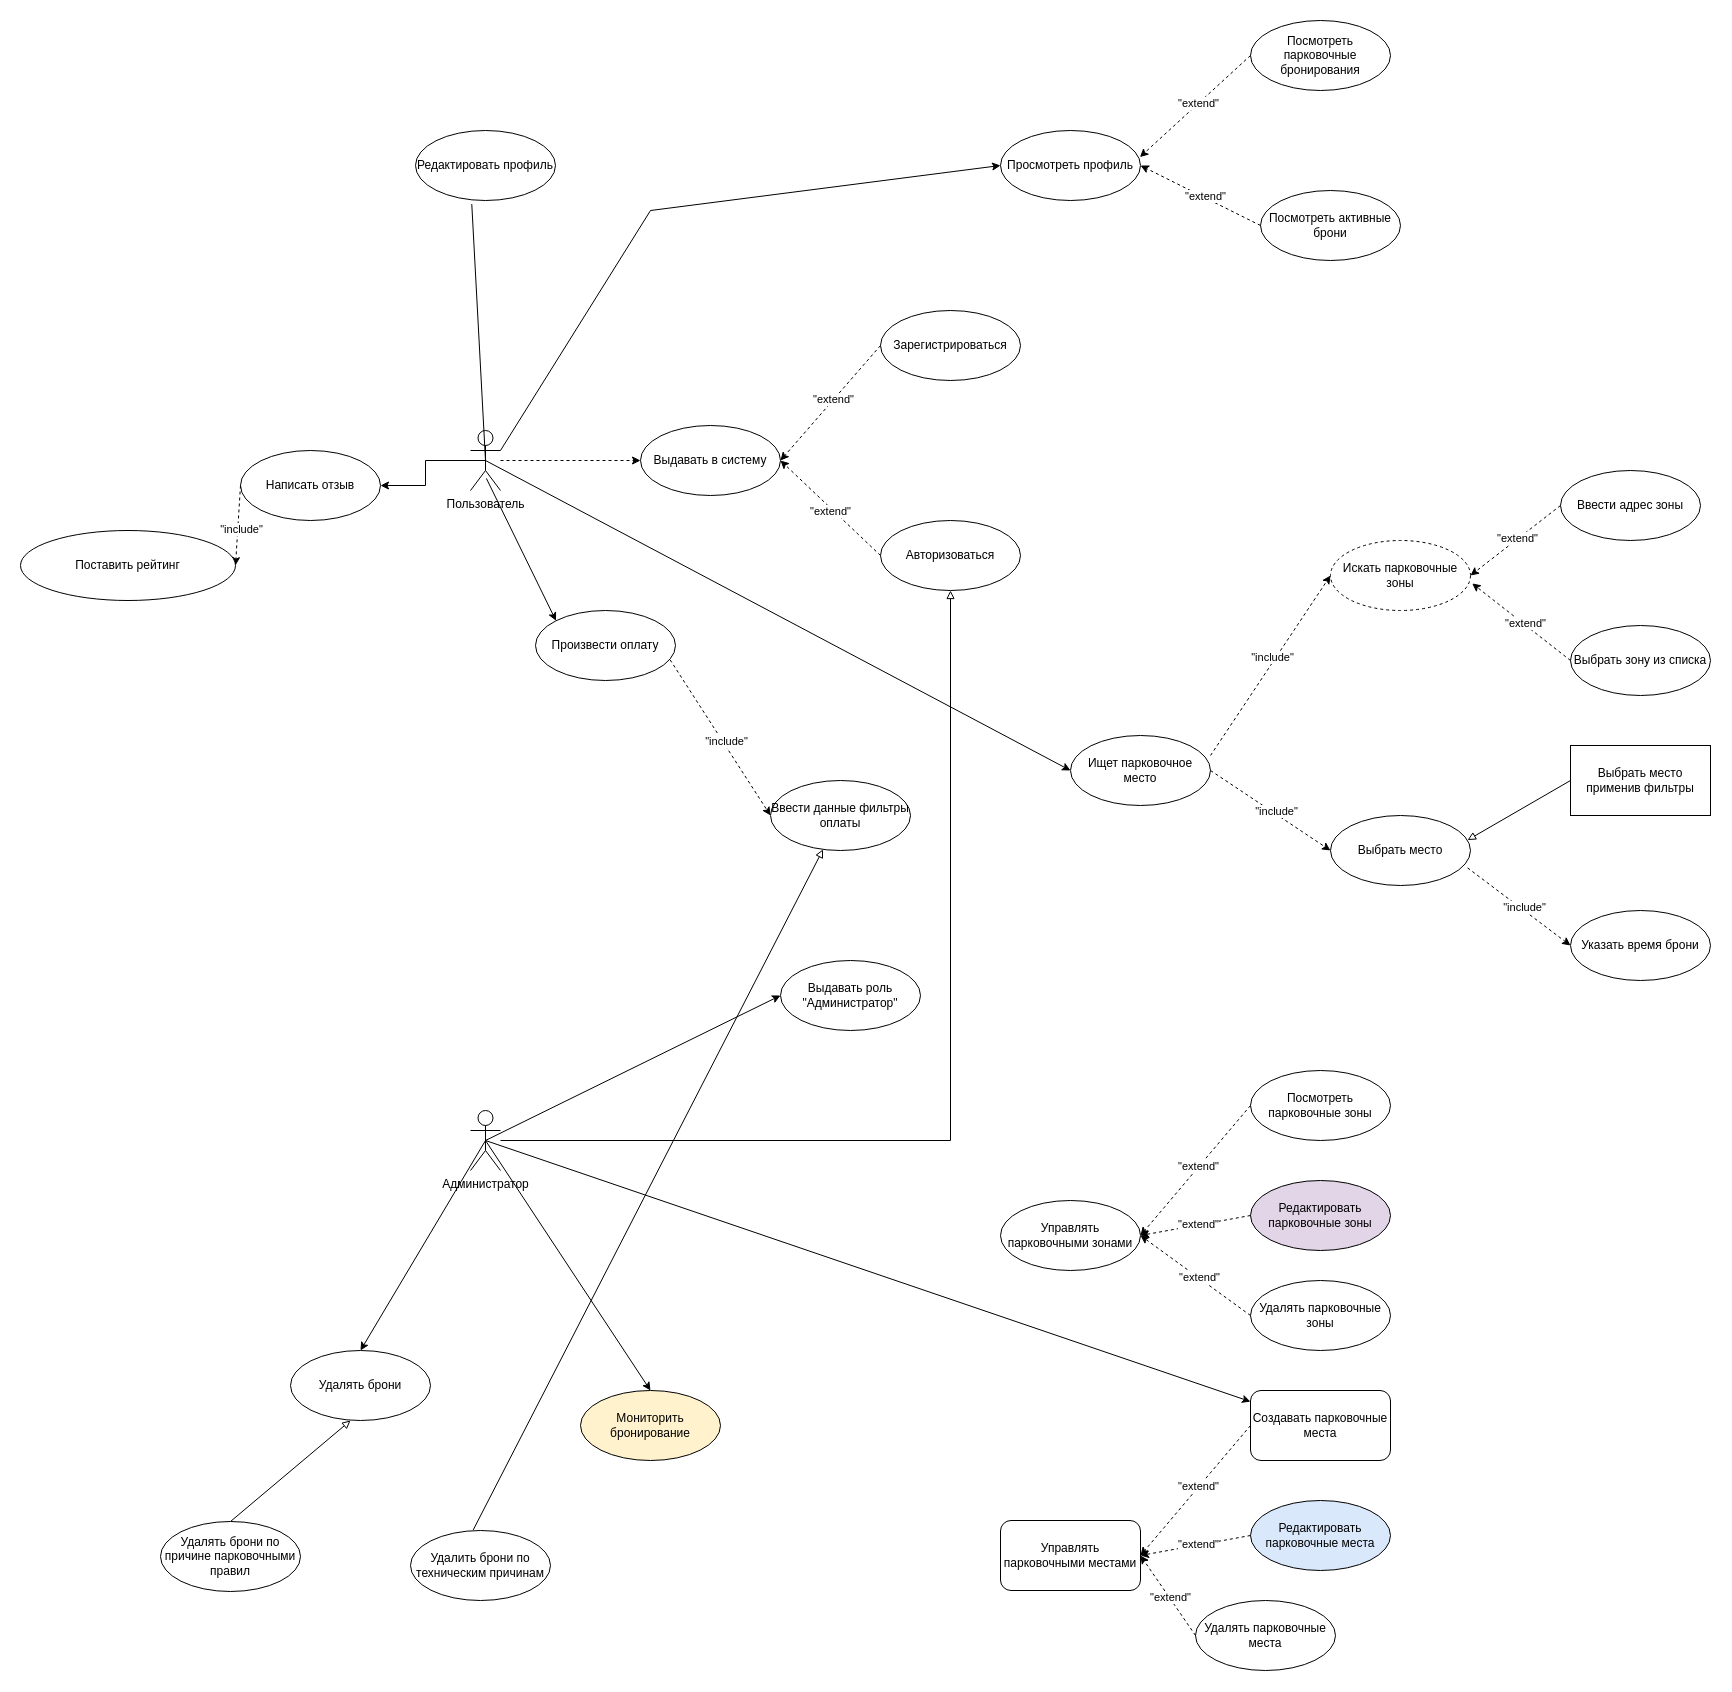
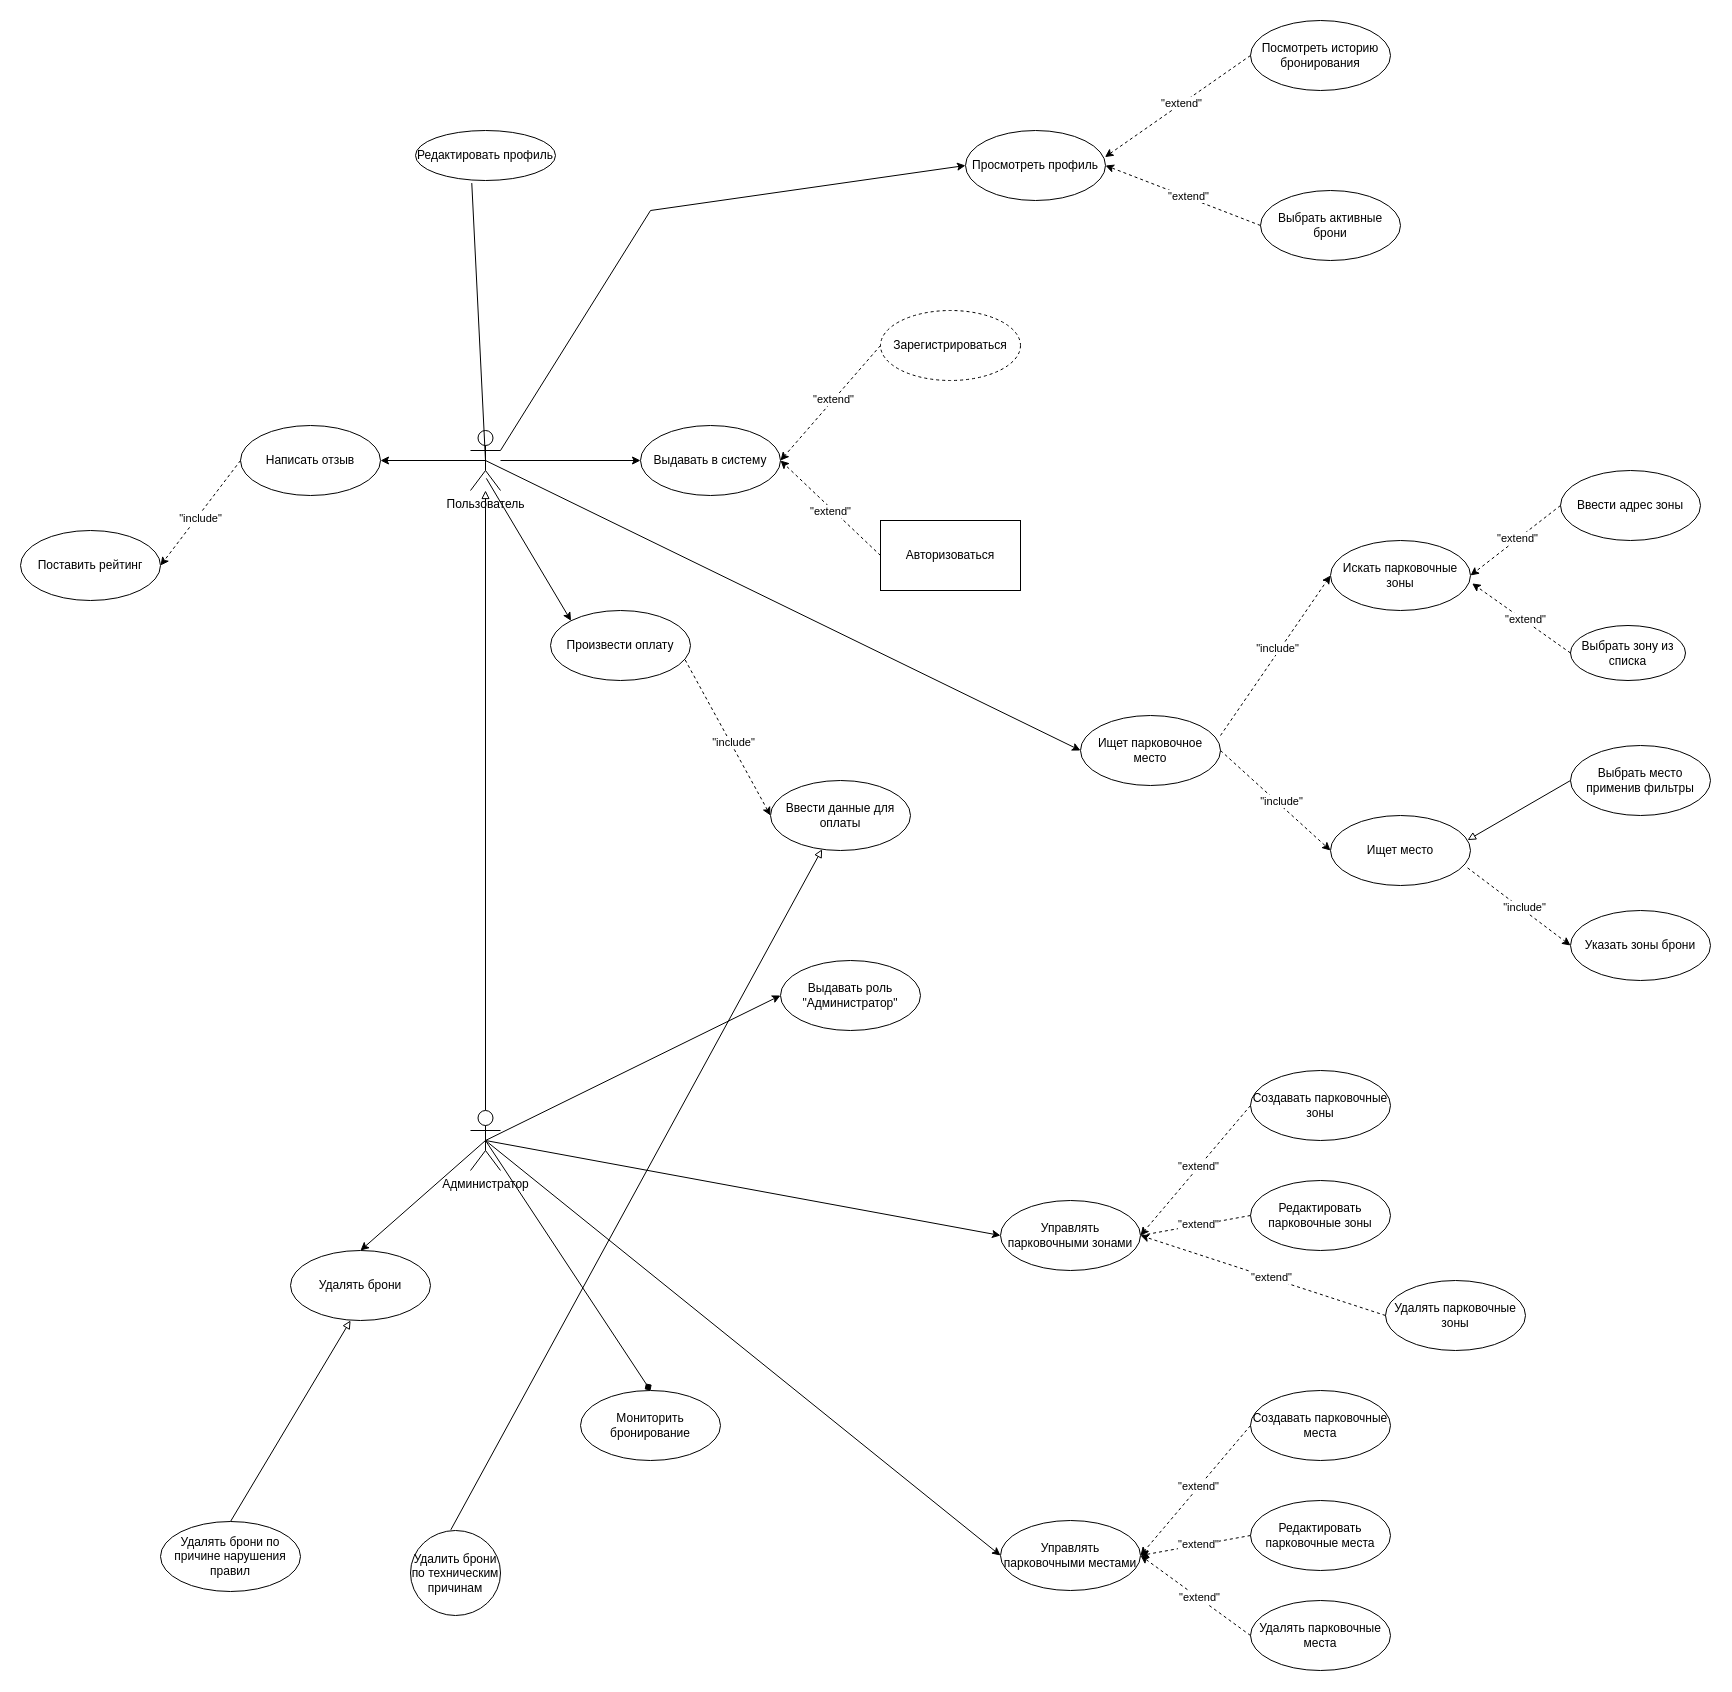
(1321, 56) -> (1321, 56)
(486, 166) -> (486, 156)
(1071, 166) -> (1036, 166)
(1331, 226) -> (1331, 226)
(951, 346) -> (951, 346)
(568, 461) -> (568, 461)
(311, 486) -> (311, 461)
(951, 556) -> (951, 556)
(128, 566) -> (91, 566)
(1401, 576) -> (1401, 576)
(606, 646) -> (621, 646)
(1641, 661) -> (1628, 653)
(1141, 771) -> (1151, 751)
(1641, 781) -> (1641, 781)
(841, 816) -> (841, 816)
(1401, 851) -> (1401, 851)
(1641, 946) -> (1641, 946)
(951, 1095) -> (486, 805)
(1321, 1106) -> (1321, 1106)
none -> (744, 1188)
(1321, 1216) -> (1321, 1216)
(1149, 1234) -> (1145, 1235)
(868, 1271) -> (743, 1348)
(1321, 1316) -> (1456, 1316)
(646, 1384) -> (646, 1383)
(361, 1386) -> (361, 1286)
(651, 1426) -> (651, 1426)
(1321, 1426) -> (1321, 1426)
(1321, 1536) -> (1321, 1536)
(1071, 1556) -> (1071, 1556)
(231, 1557) -> (231, 1557)
(481, 1566) -> (456, 1573)
(1266, 1636) -> (1321, 1636)
